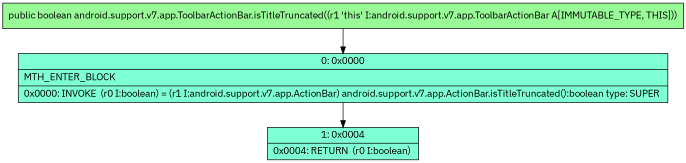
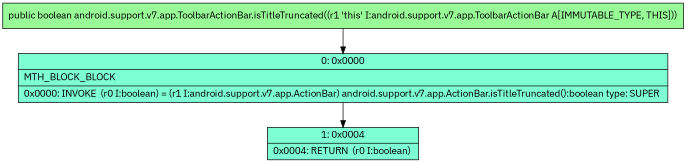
(70, 77) -> (70, 77)
